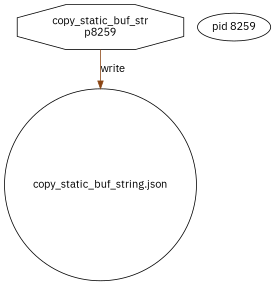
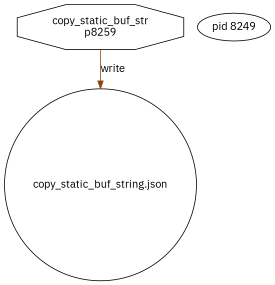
(234, 27) -> (234, 27)
